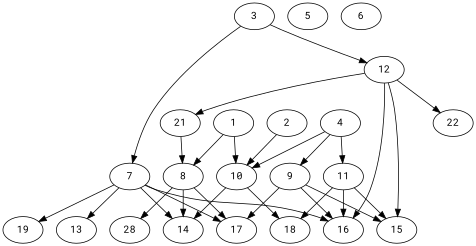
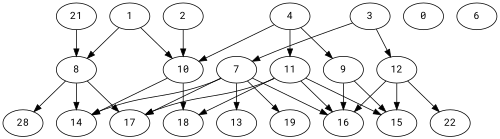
(308, 16) -> (423, 16)
(283, 89) -> none
(267, 200) -> (214, 96)
